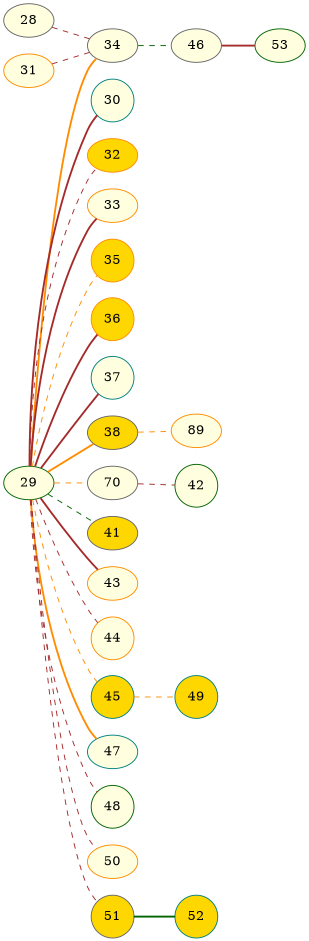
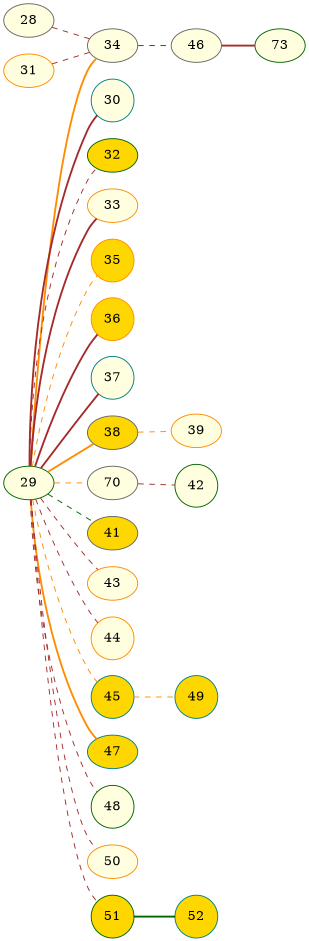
(280, 46) -> (280, 46)
(113, 155) -> (113, 155)
(196, 431) -> (196, 431)
(68, 535) -> (68, 535)
(113, 752) -> (113, 752)
(113, 917) -> (113, 917)
